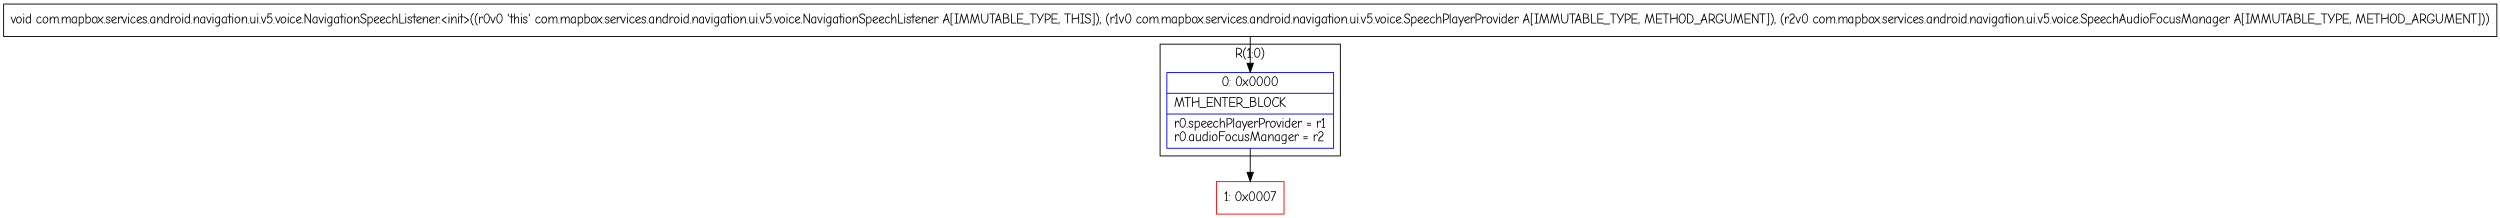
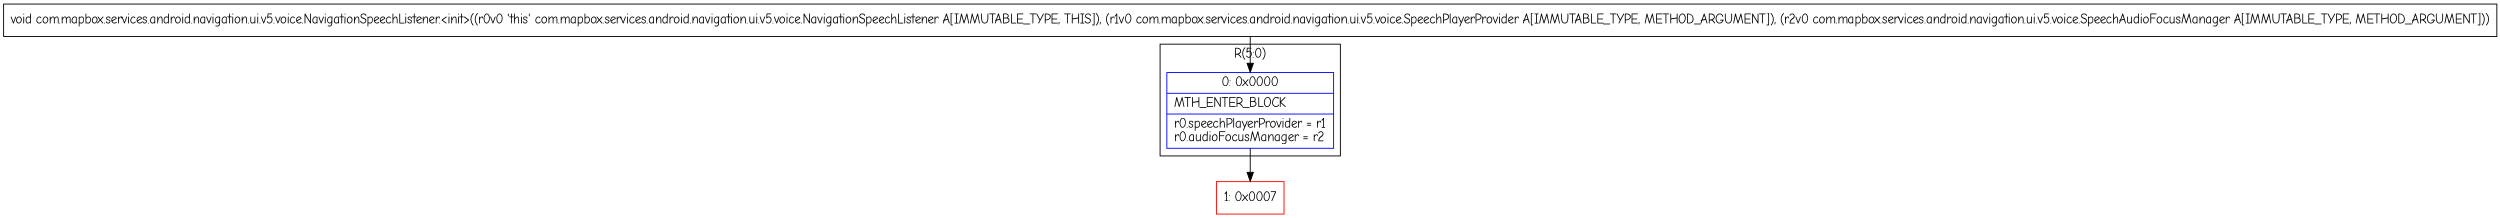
(1250, 55) -> (1250, 55)
